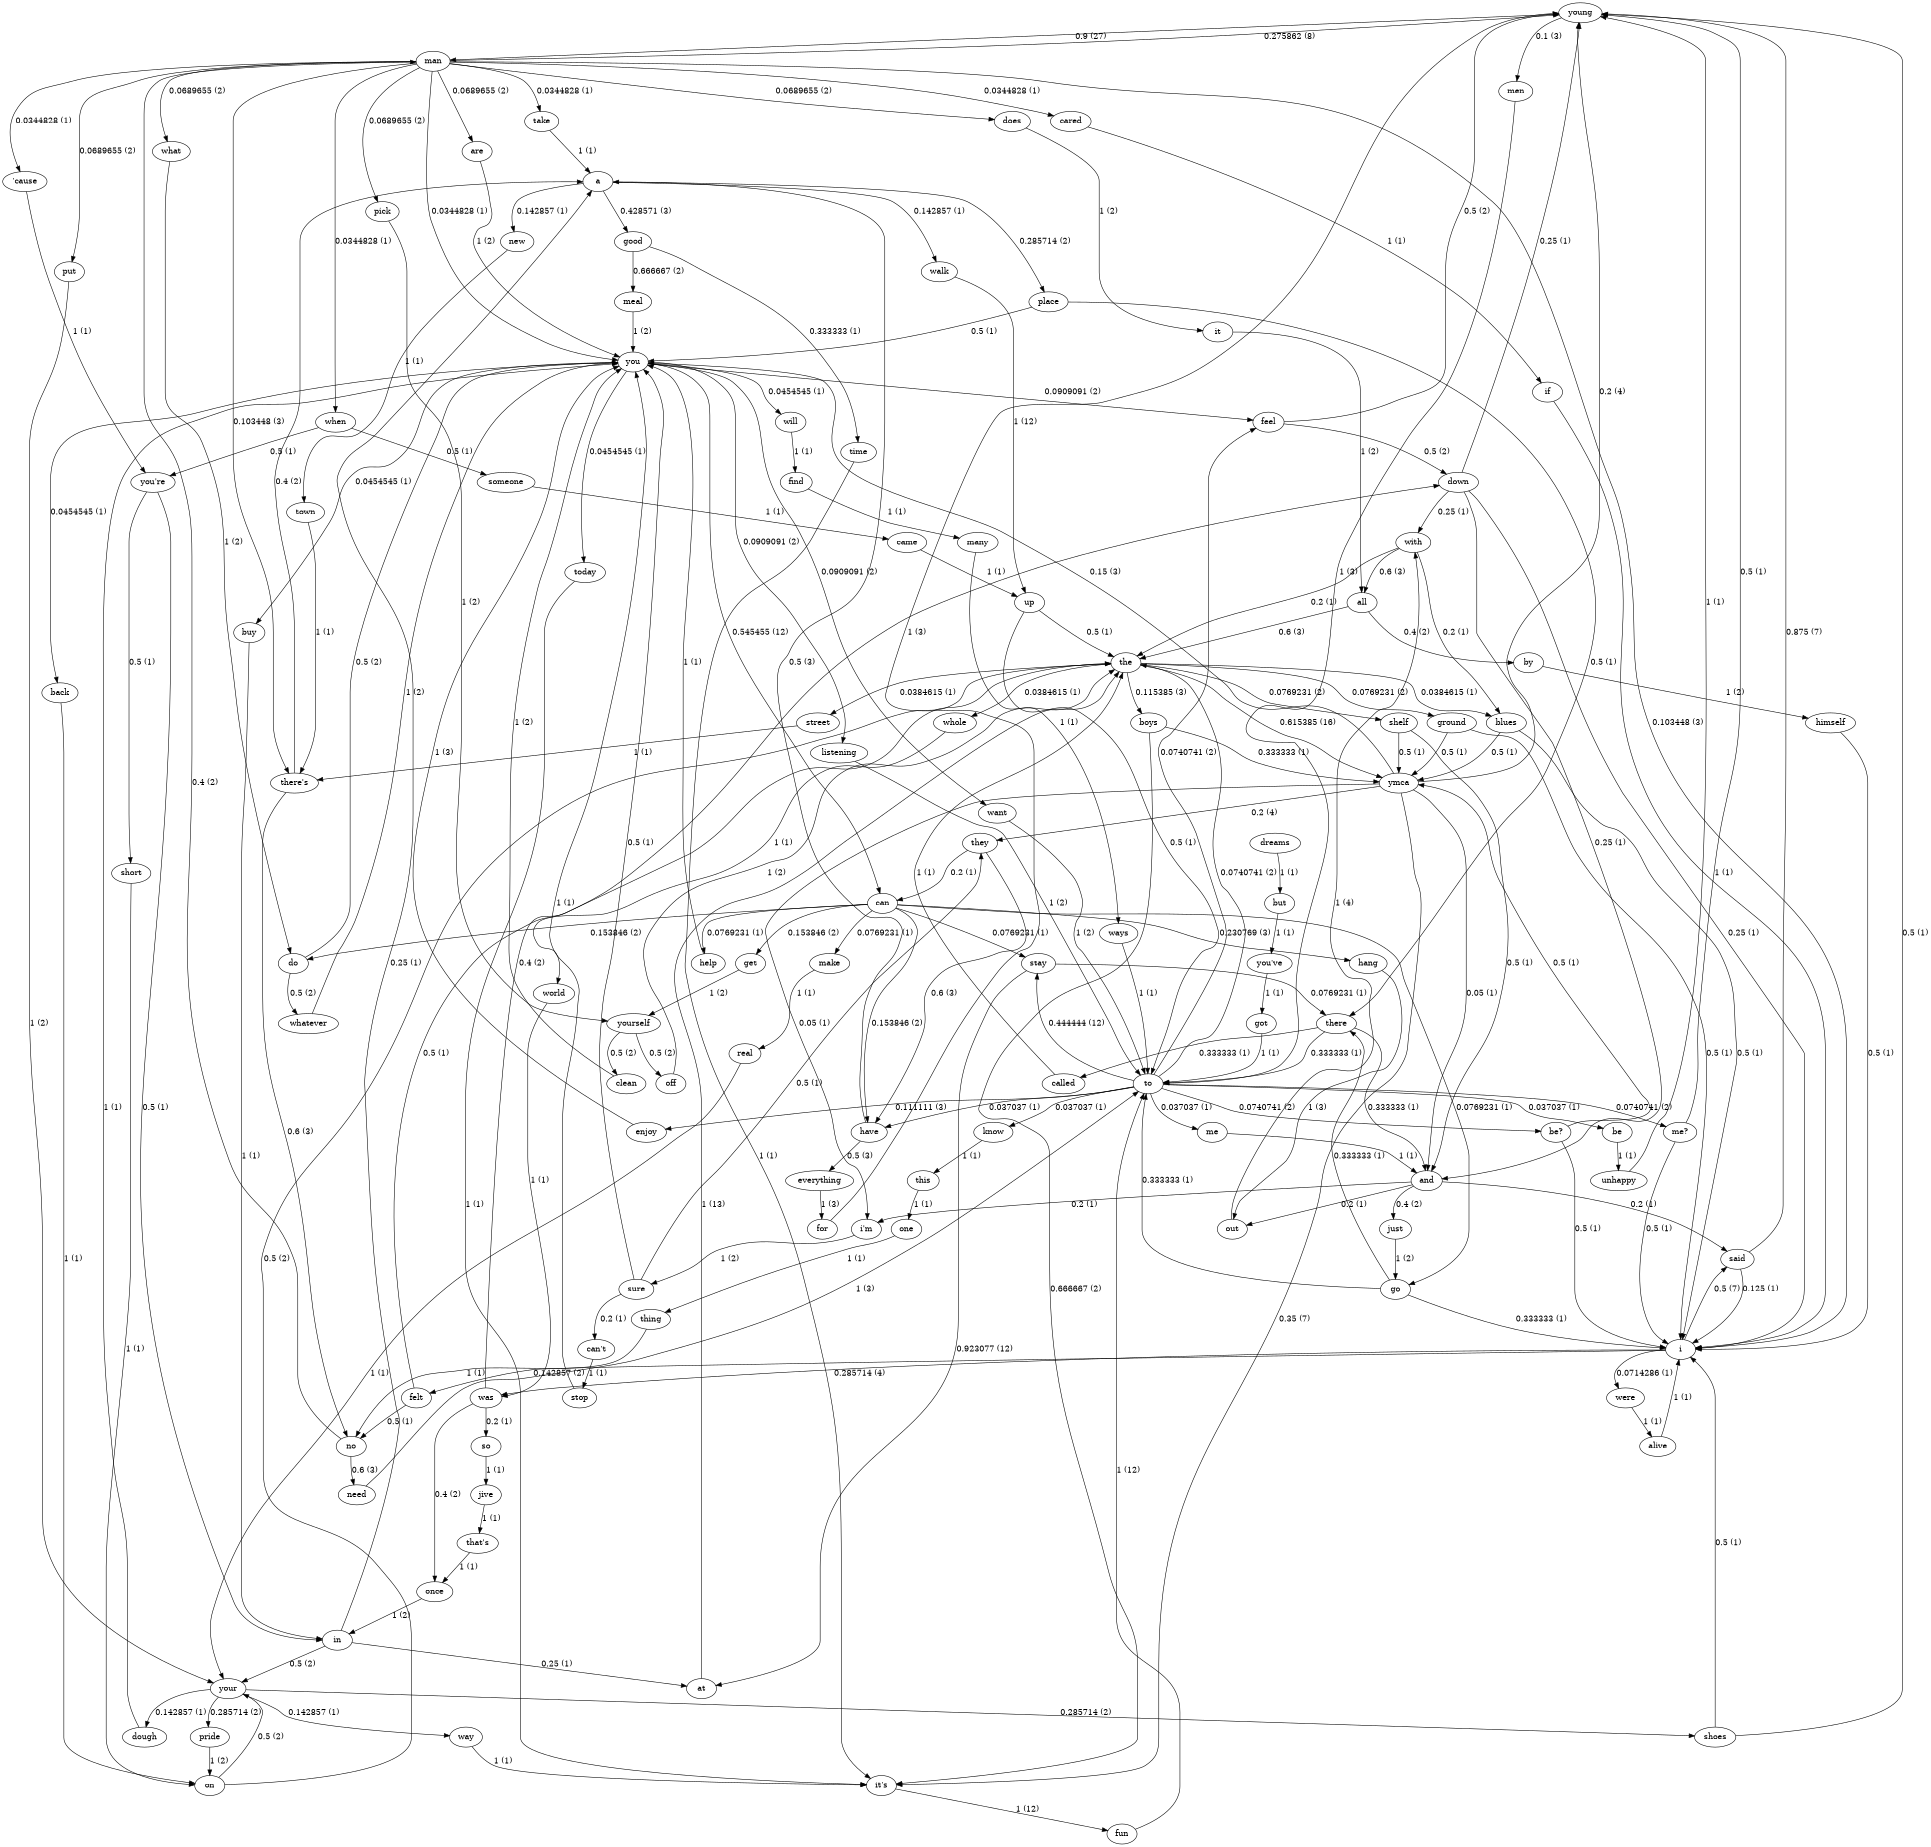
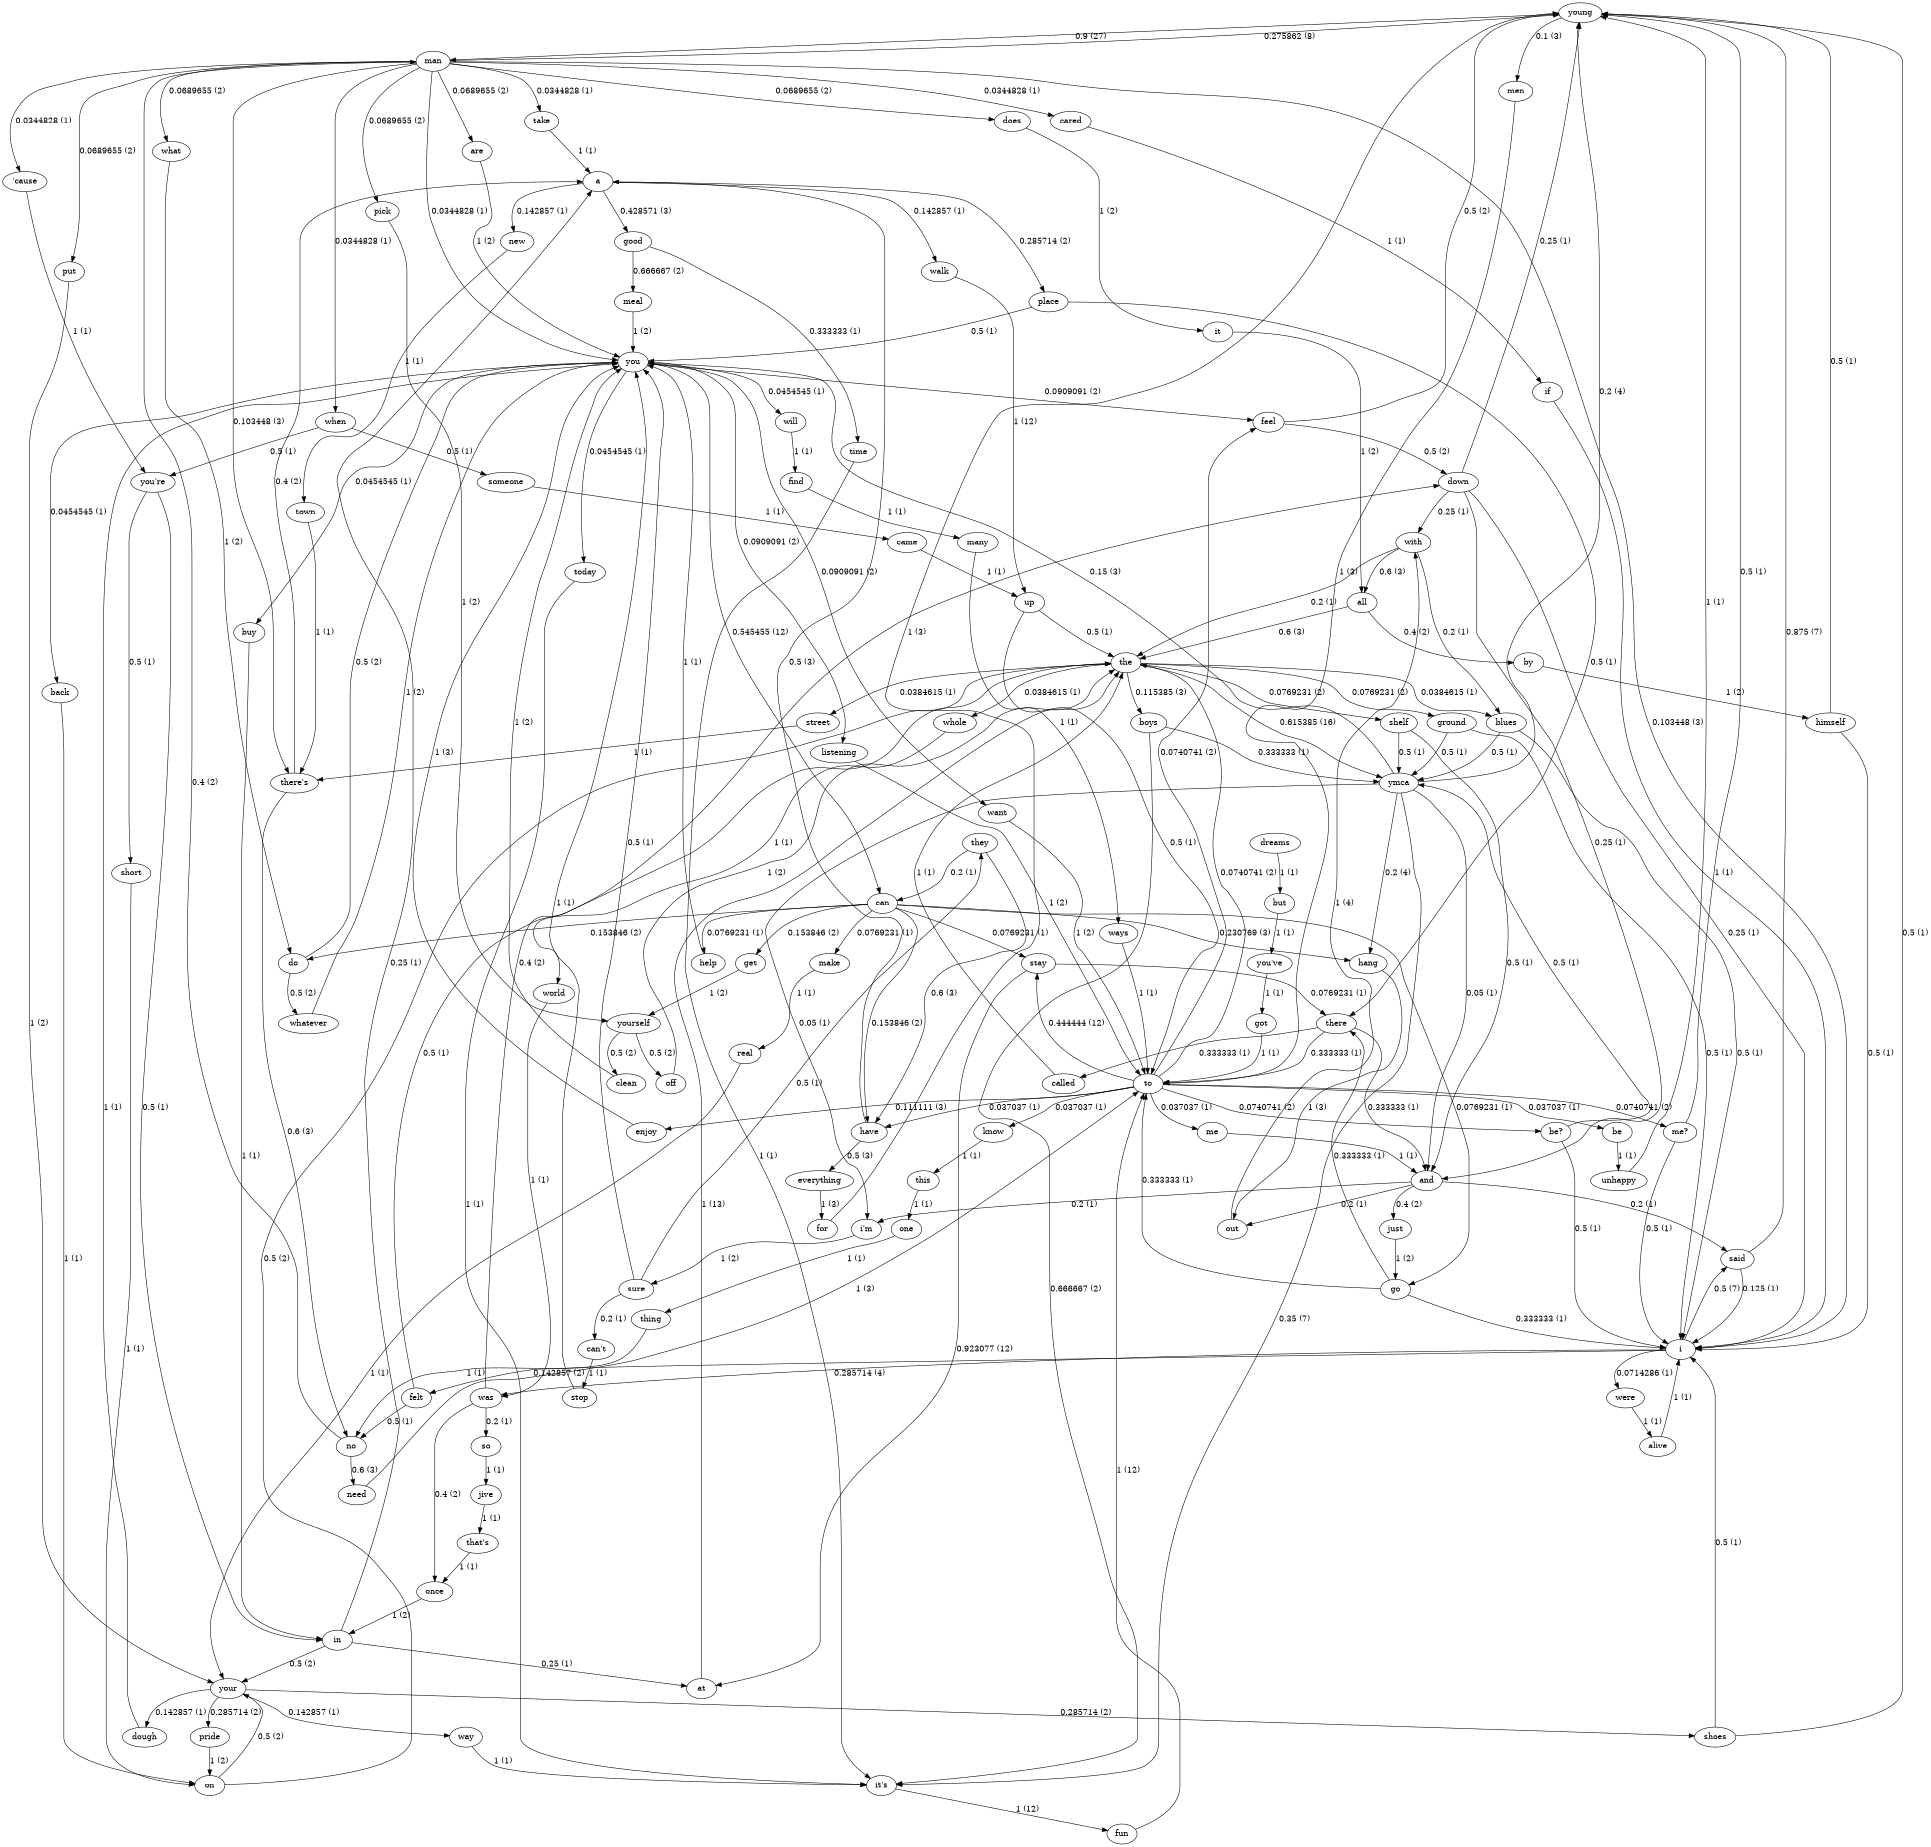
none -> (1830, 268)
(1191, 813) -> (1384, 871)
